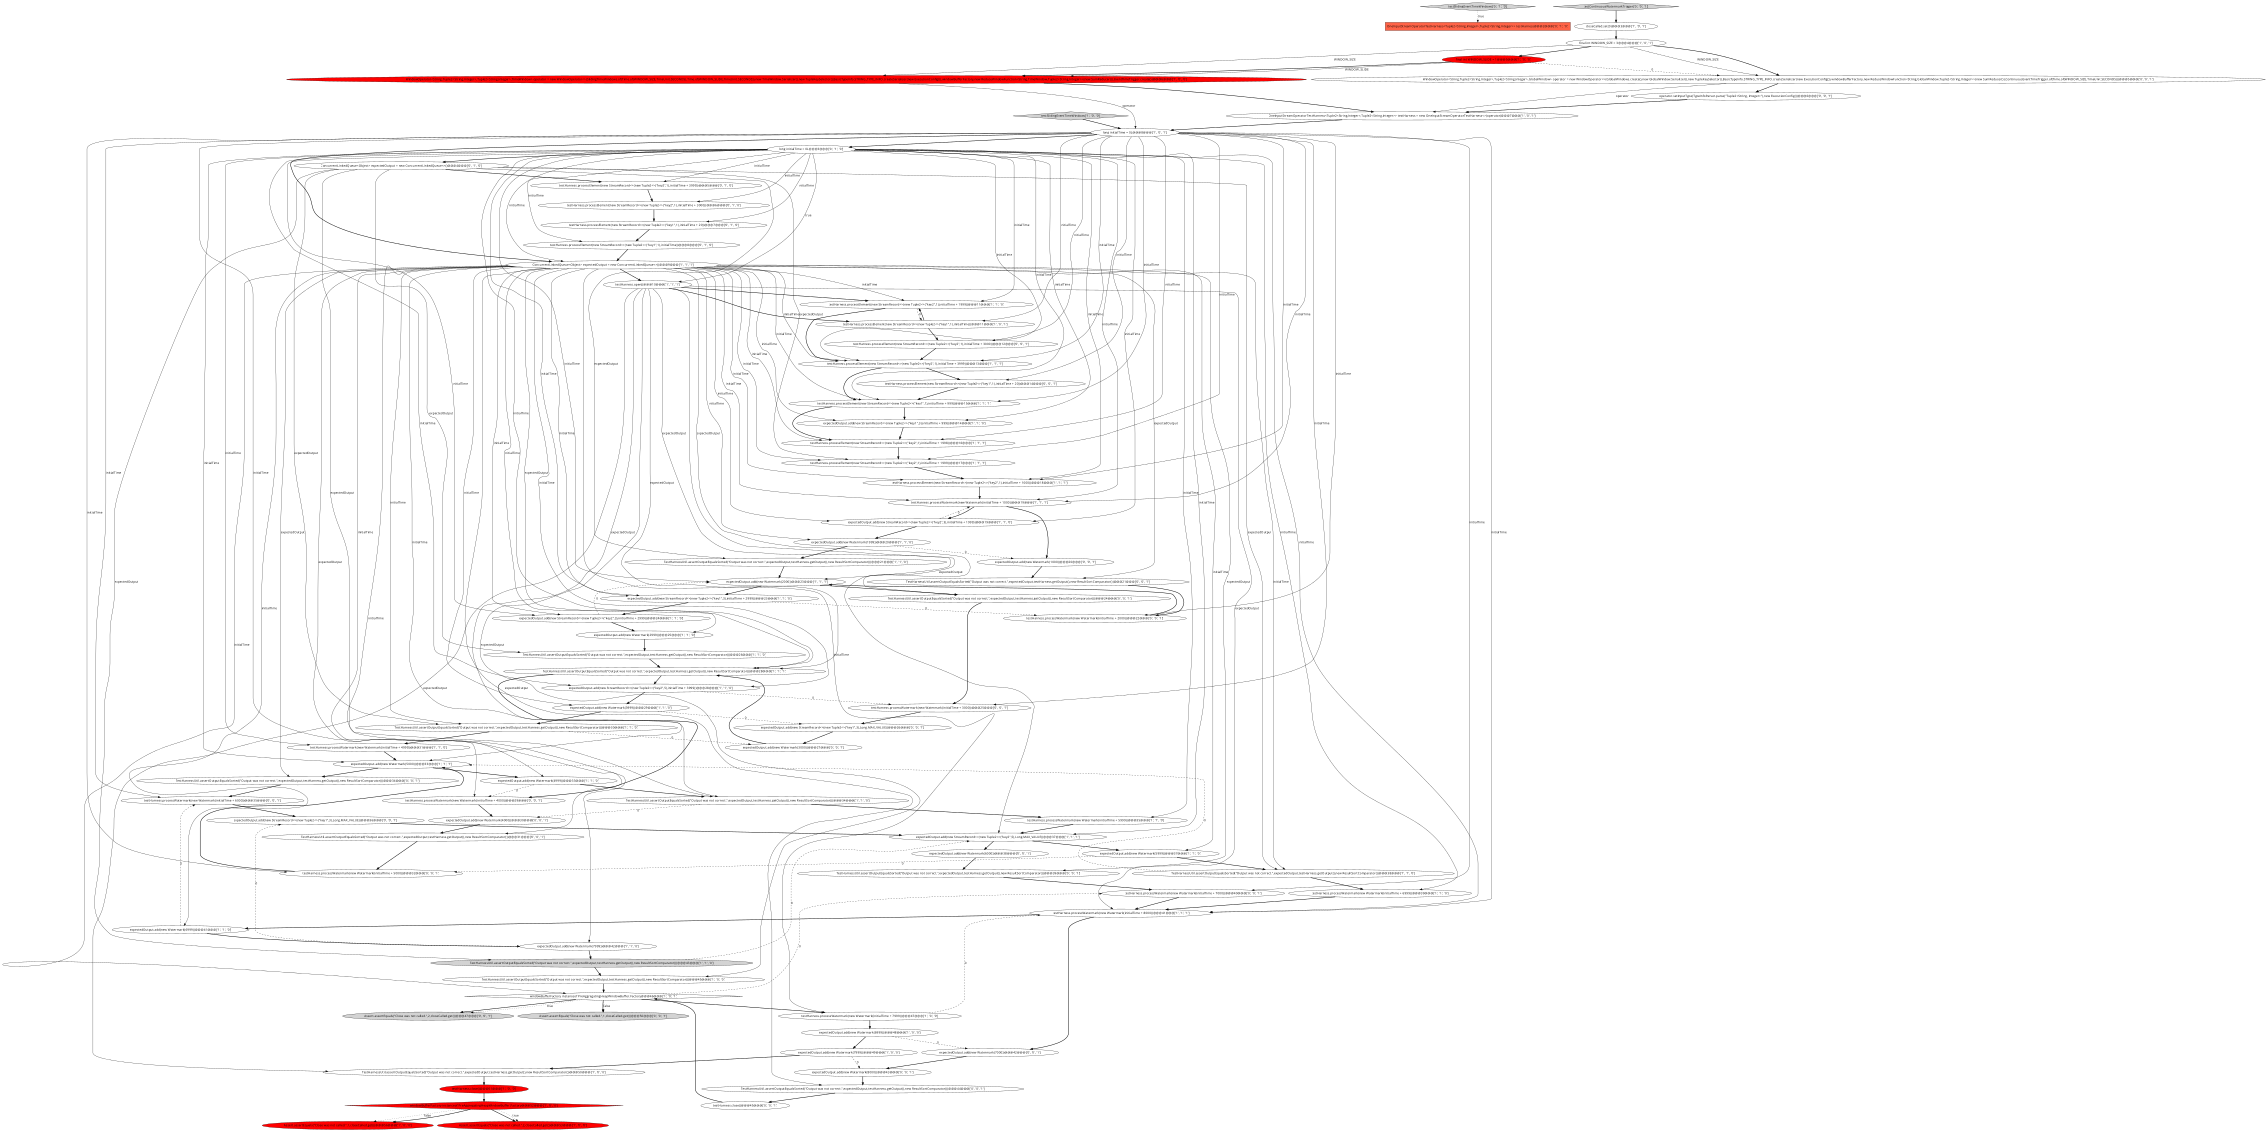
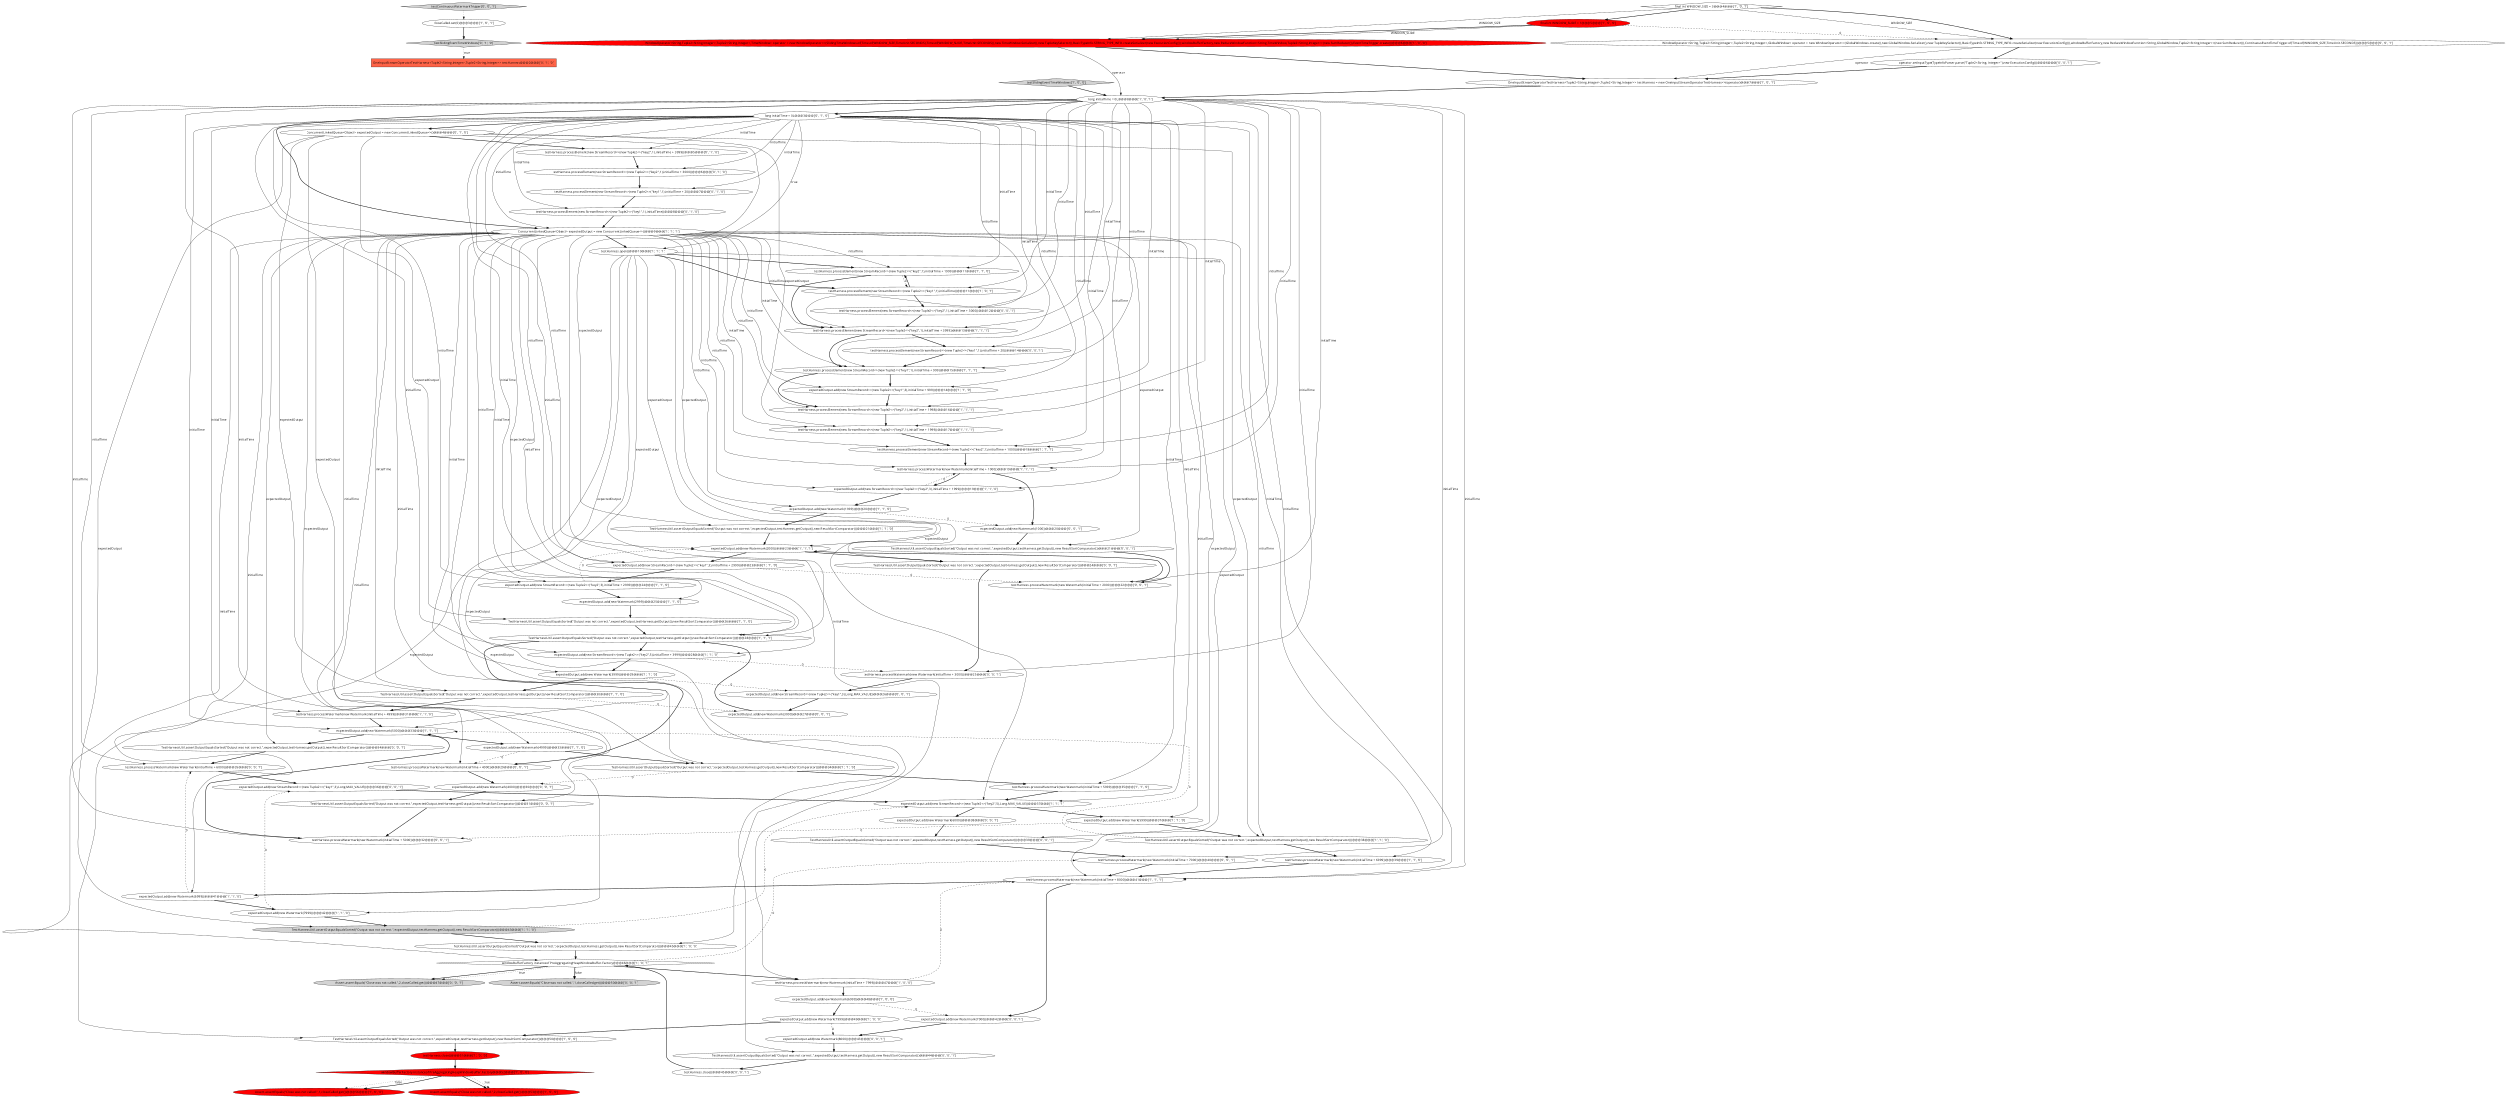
(1616, 15) -> (464, 14)
(1616, 34) -> (464, 32)
(1616, 43) -> (1712, 7)
